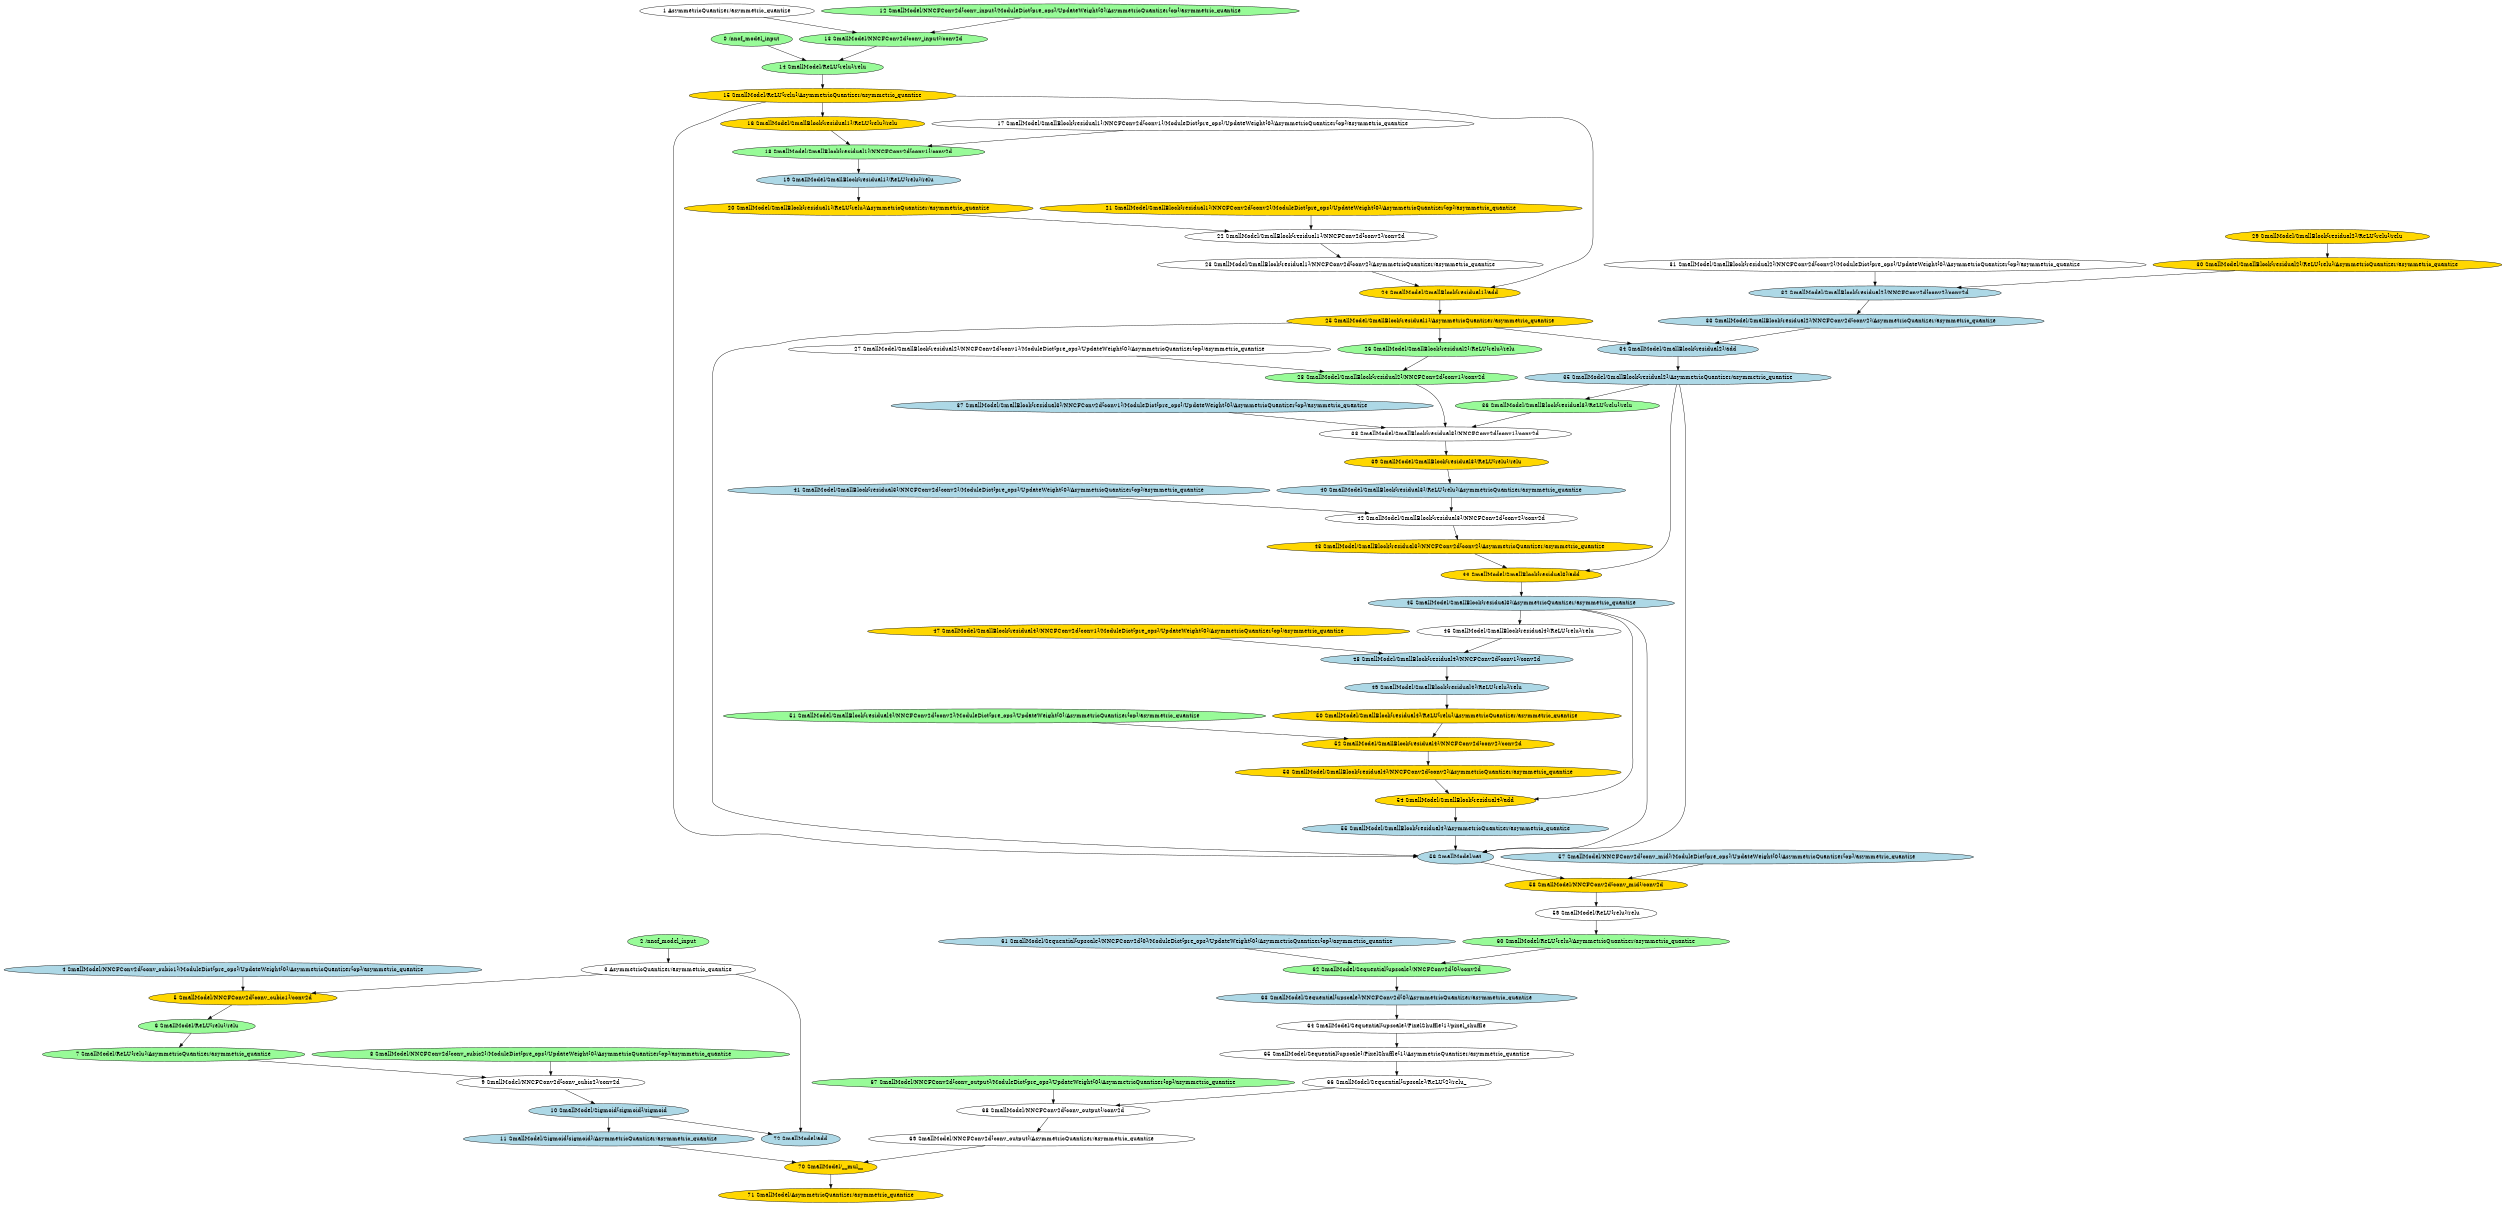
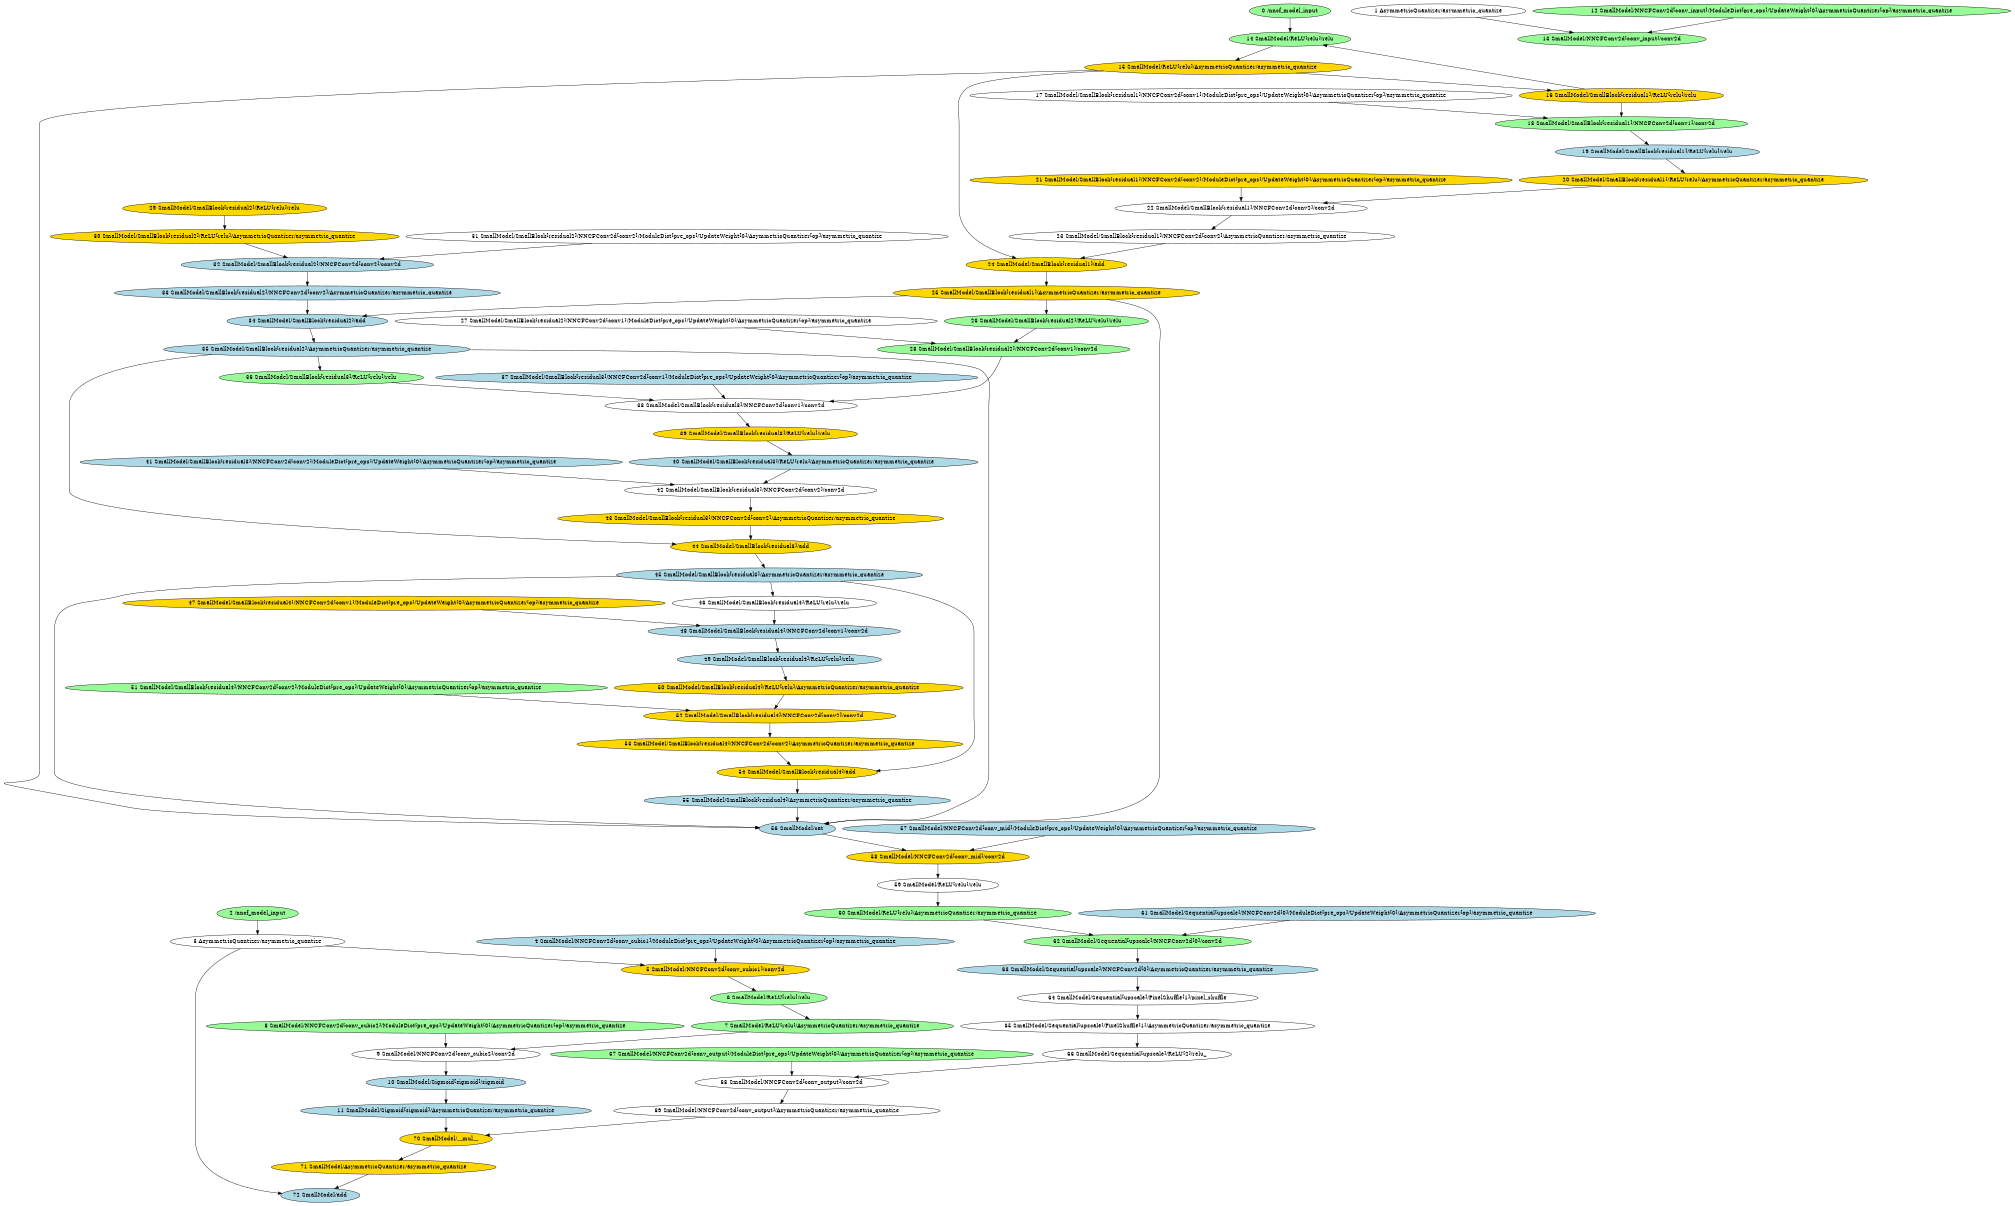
(860, 53) -> (1456, 67)
(709, 1125) -> (353, 1181)
